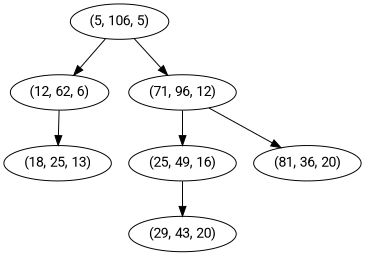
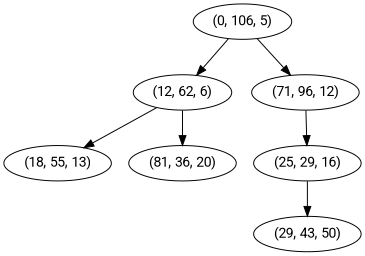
(120, 22) -> (242, 22)
(241, 125) -> (183, 123)
(58, 163) -> (58, 163)
(183, 163) -> (307, 163)
(183, 234) -> (307, 234)
